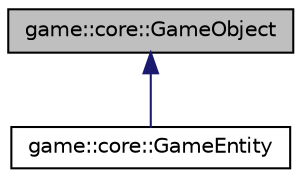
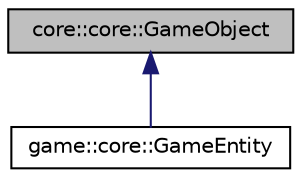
(151, 31) -> (151, 31)
